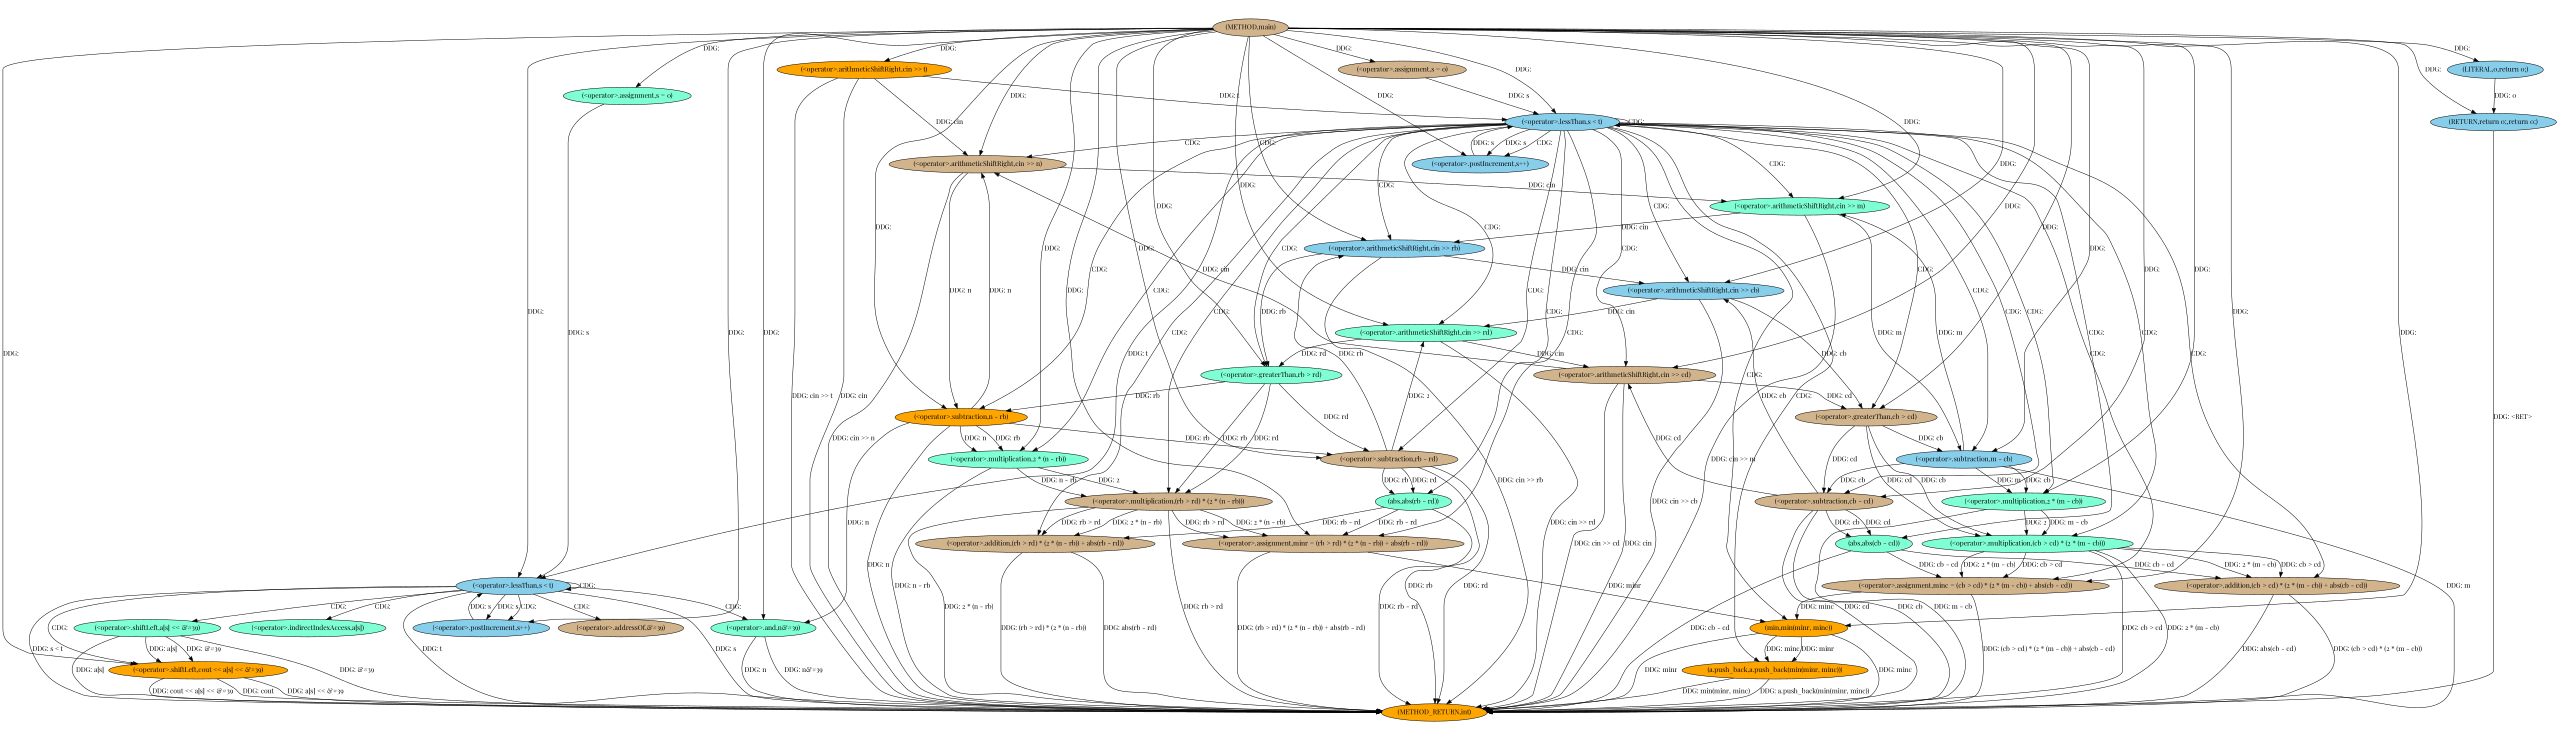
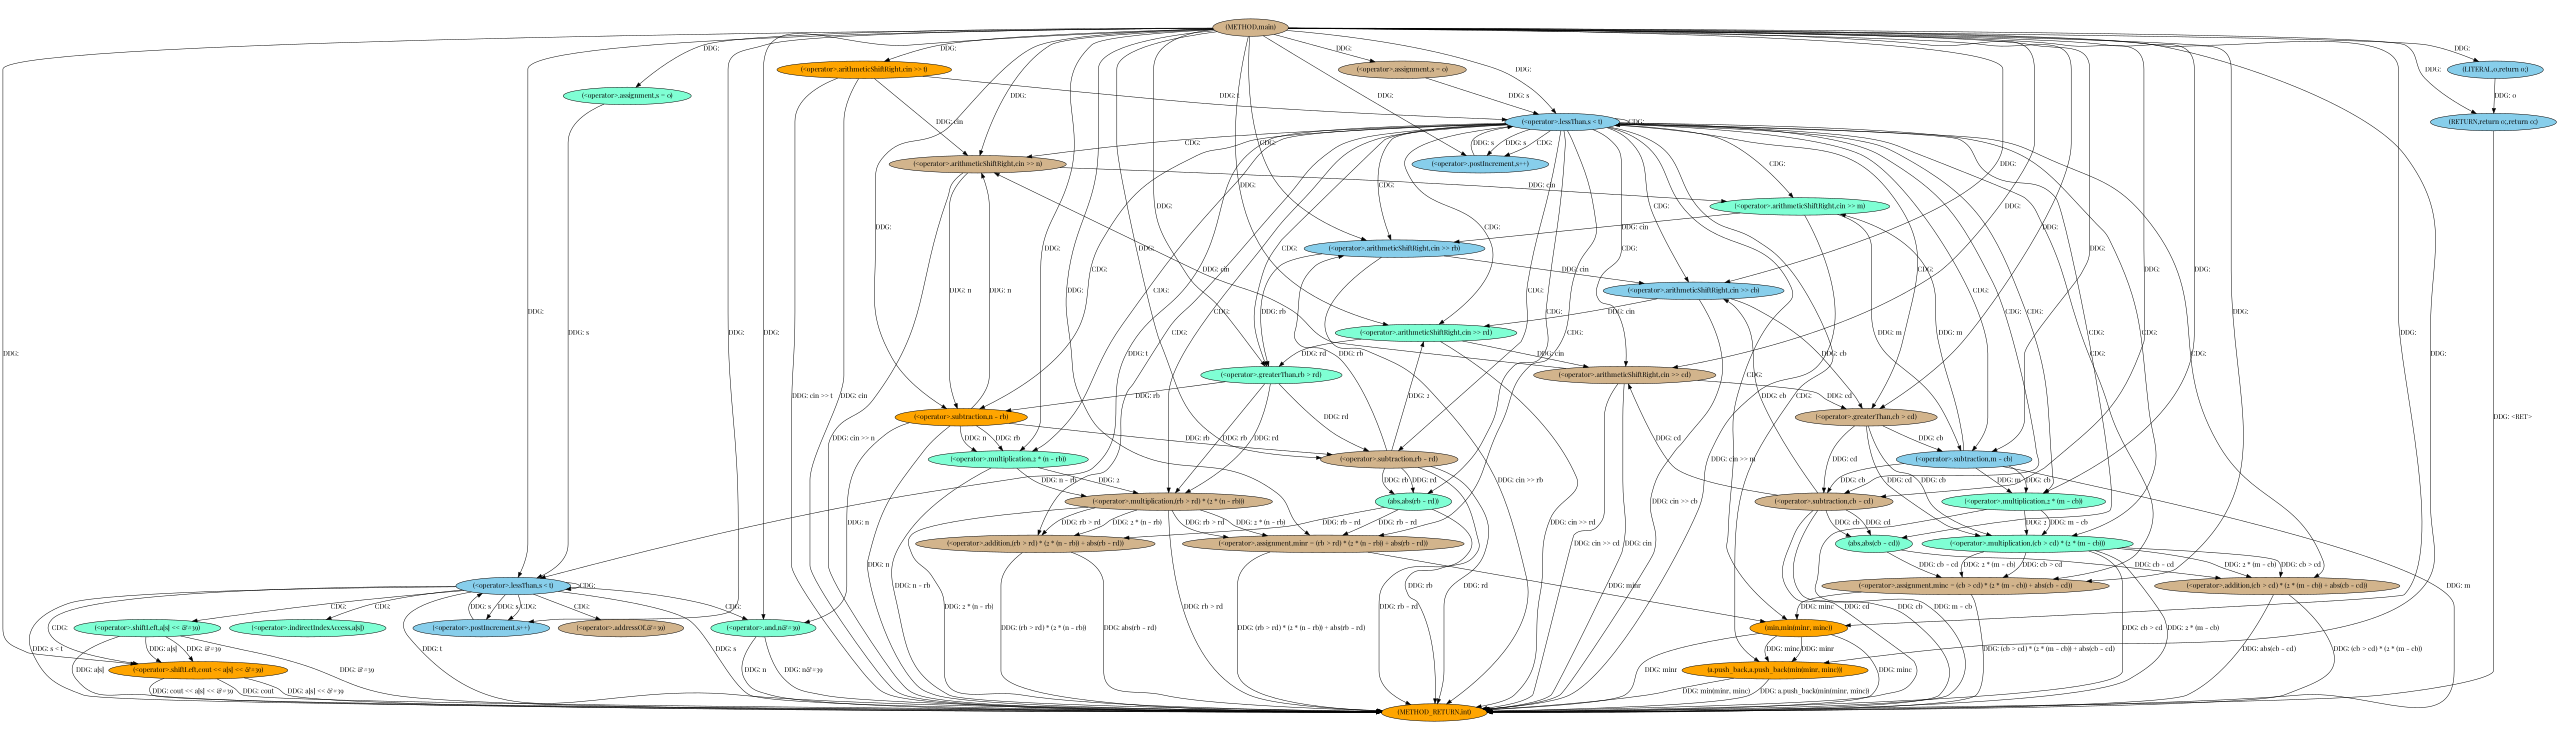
(1663, 54) -> (2369, 124)
(1667, 635) -> none
